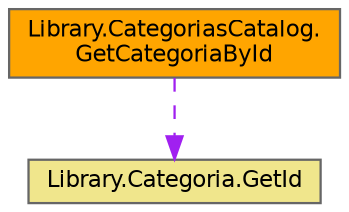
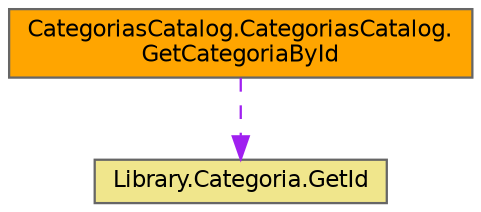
(175, 43) -> (241, 43)
